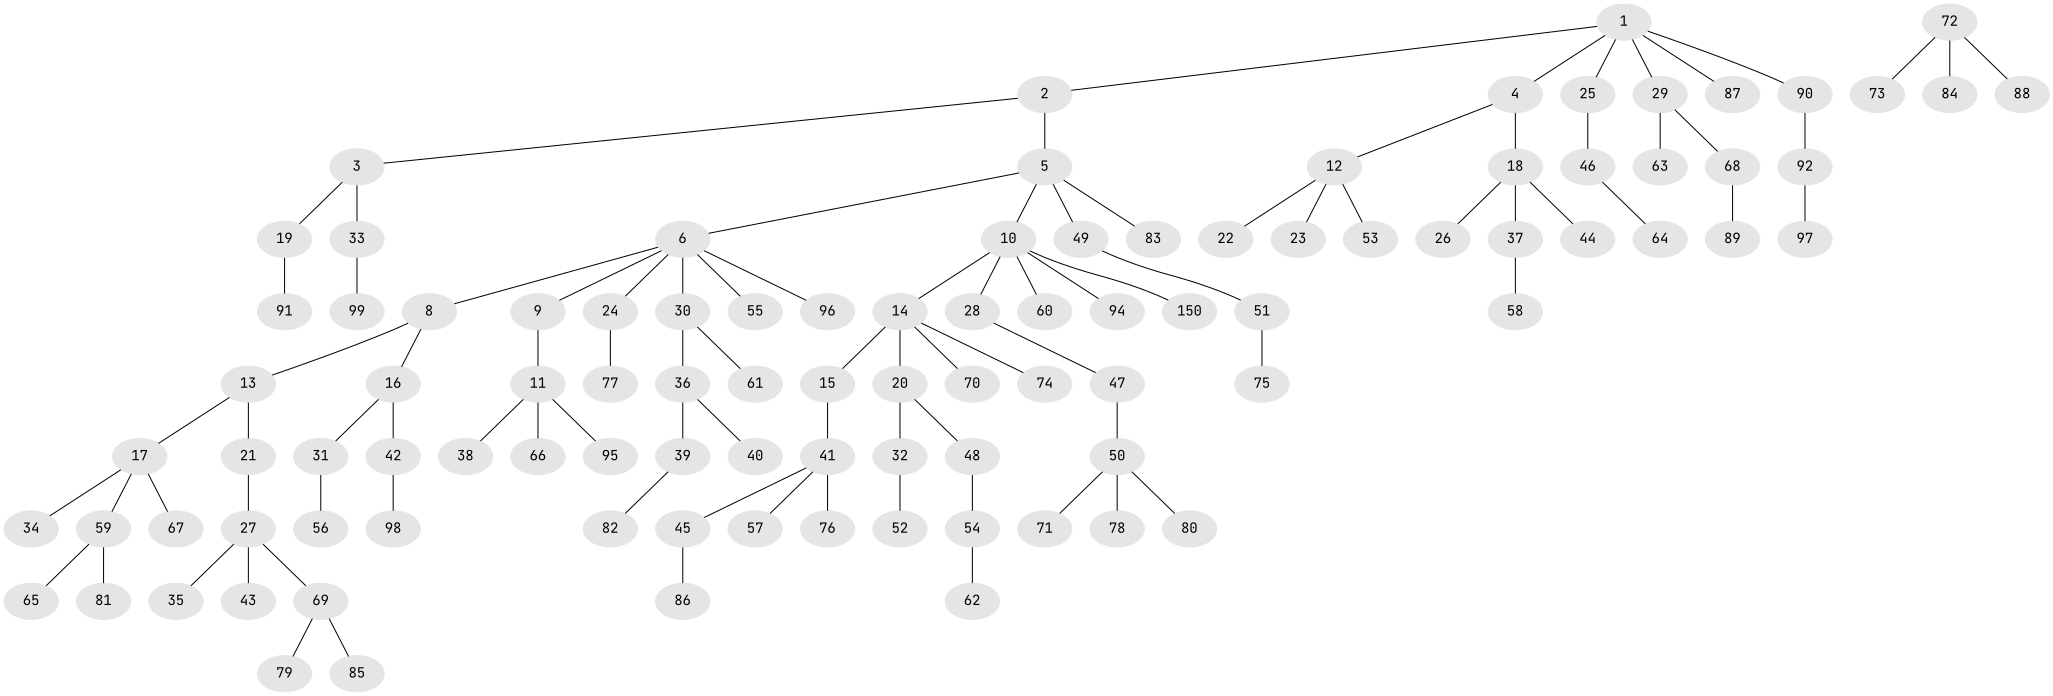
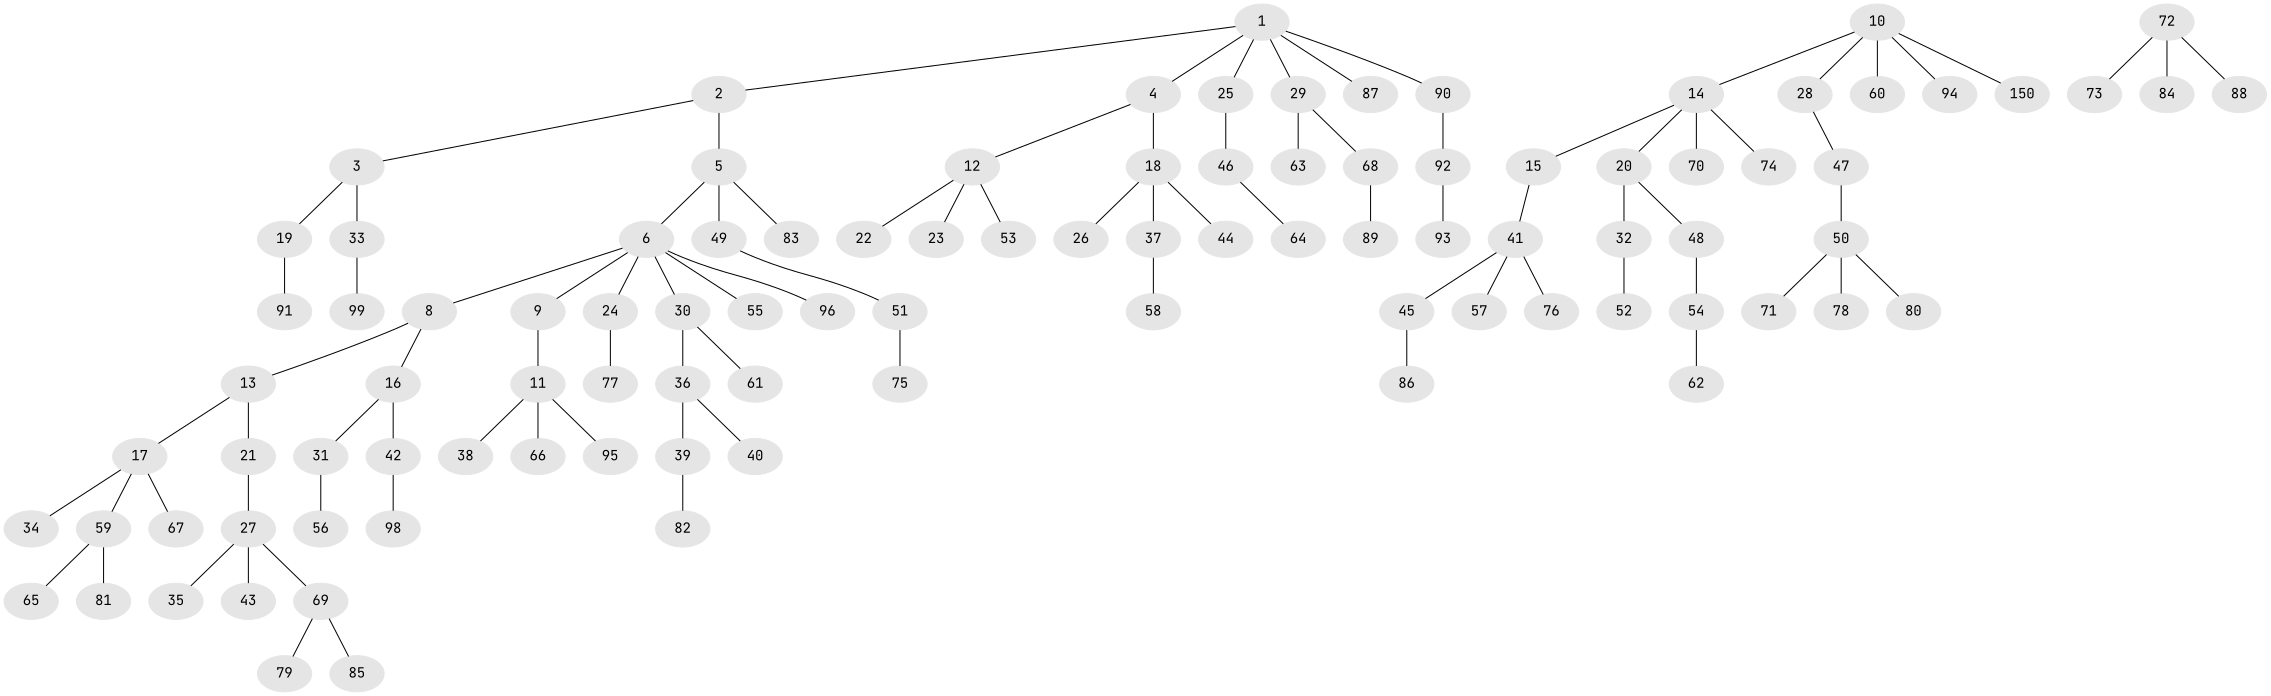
(1027, 203) -> none
(1805, 239) -> (1443, 239)
